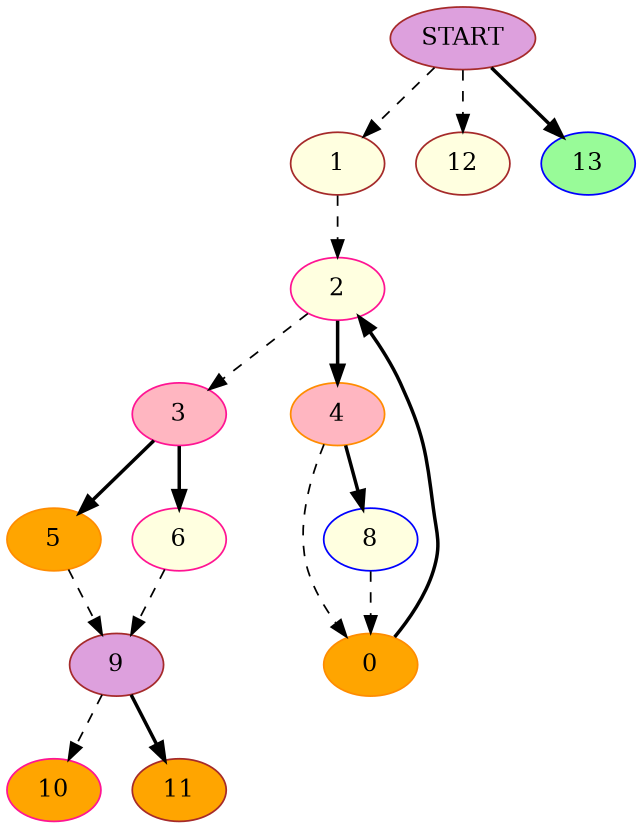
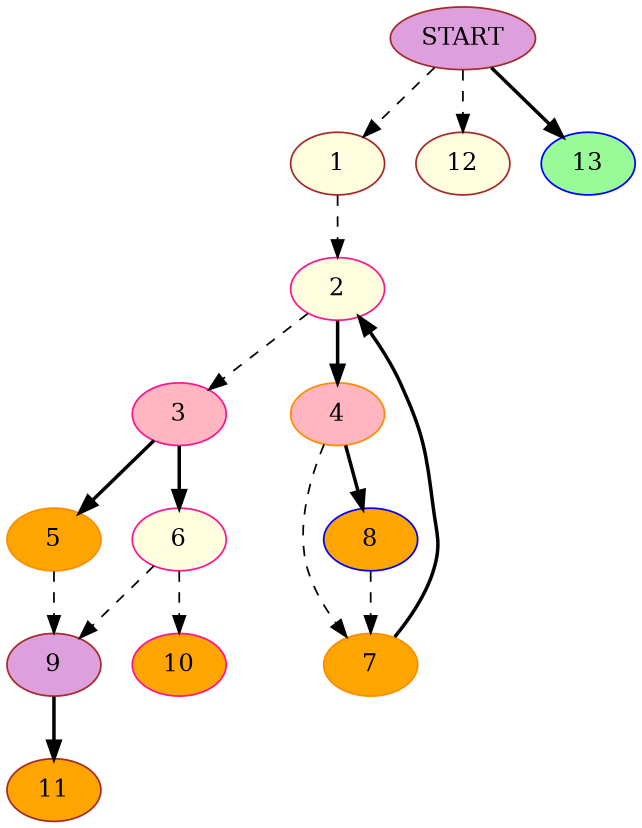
(371, 539) -> (371, 539)
(371, 665) -> (371, 665)
(89, 720) -> (179, 594)
